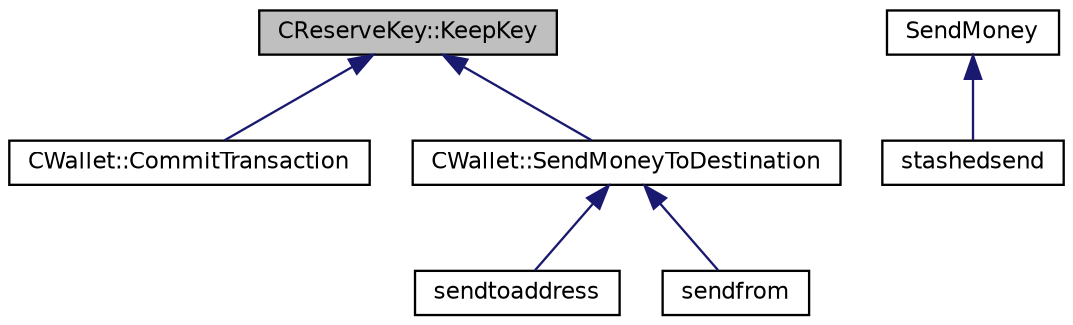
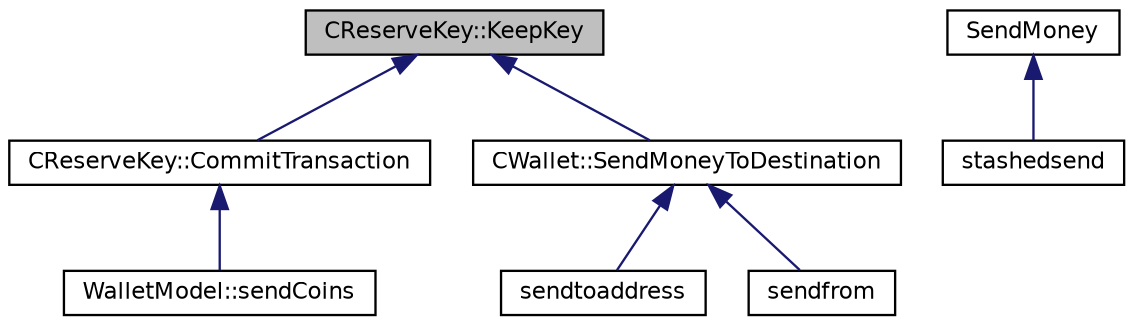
(189, 163) -> (220, 163)
none -> (220, 293)
